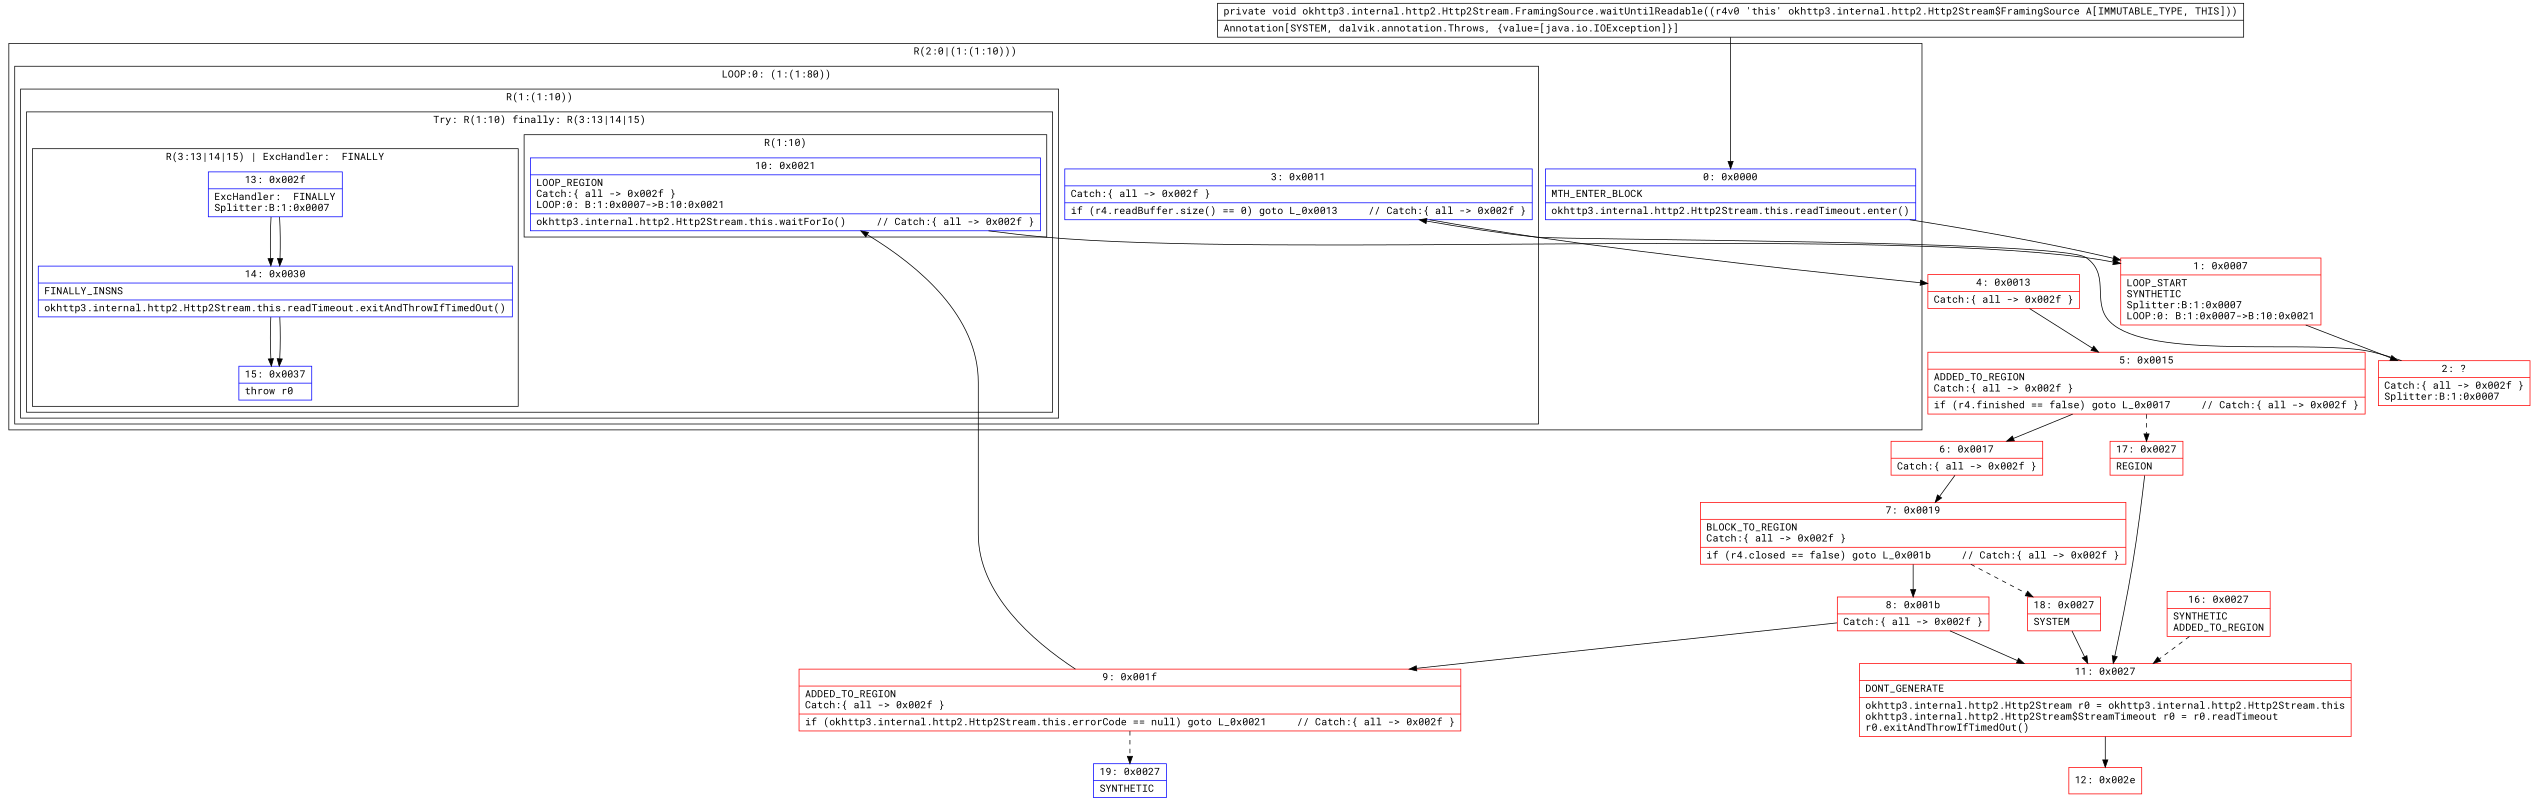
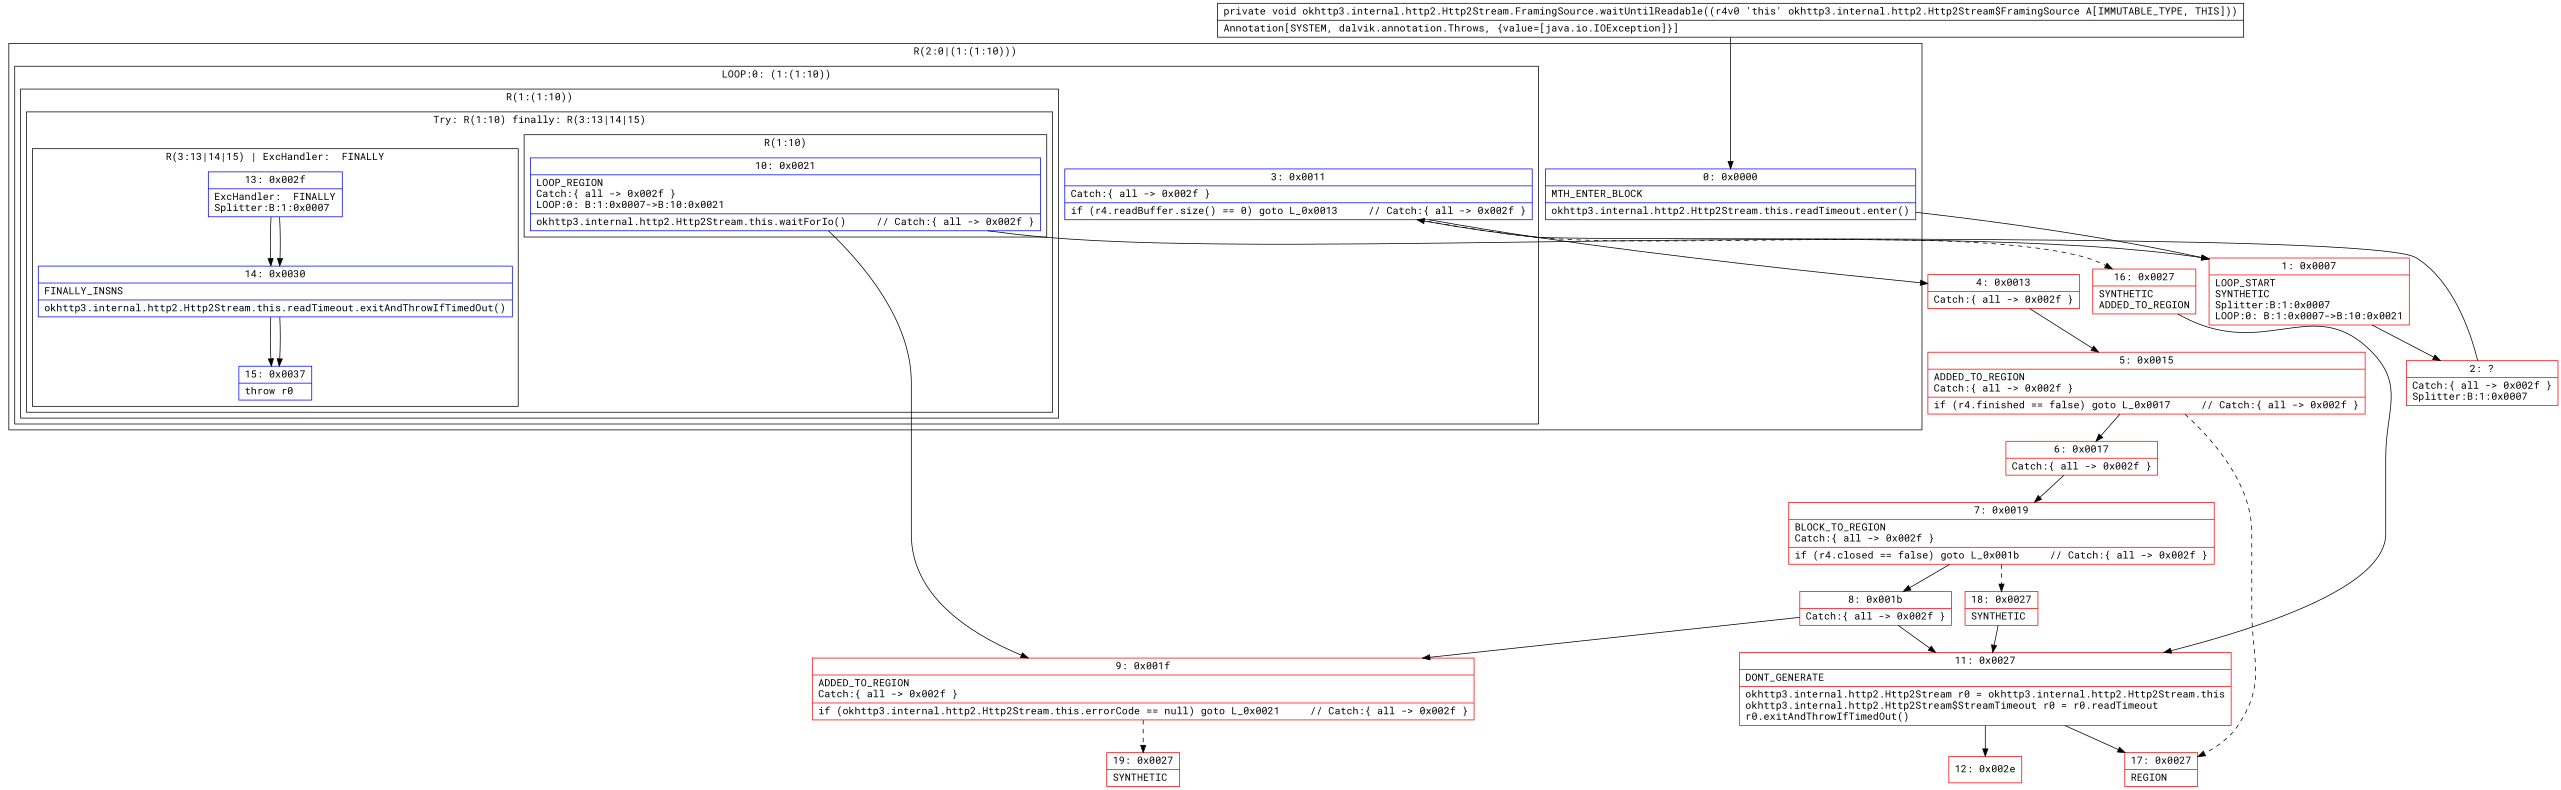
(777, 75) -> (777, 75)
none -> (1763, 240)
(978, 448) -> (911, 456)
(2132, 566) -> (2092, 738)
(2052, 622) -> (1999, 616)
(2174, 648) -> (2386, 465)
(1130, 781) -> (1143, 770)
